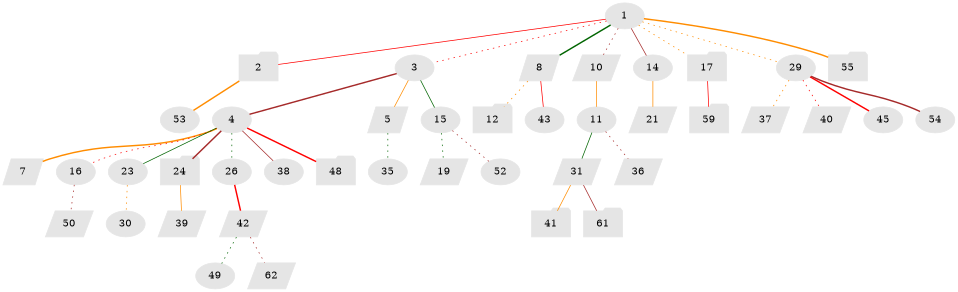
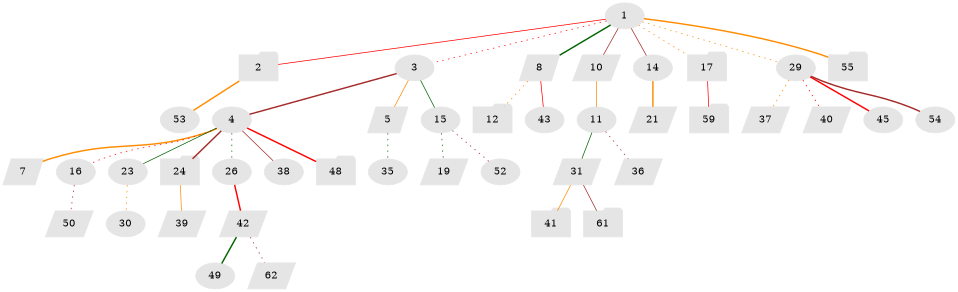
(611, 42) -> (611, 42)
(653, 94) -> (653, 94)
(229, 250) -> (229, 250)
